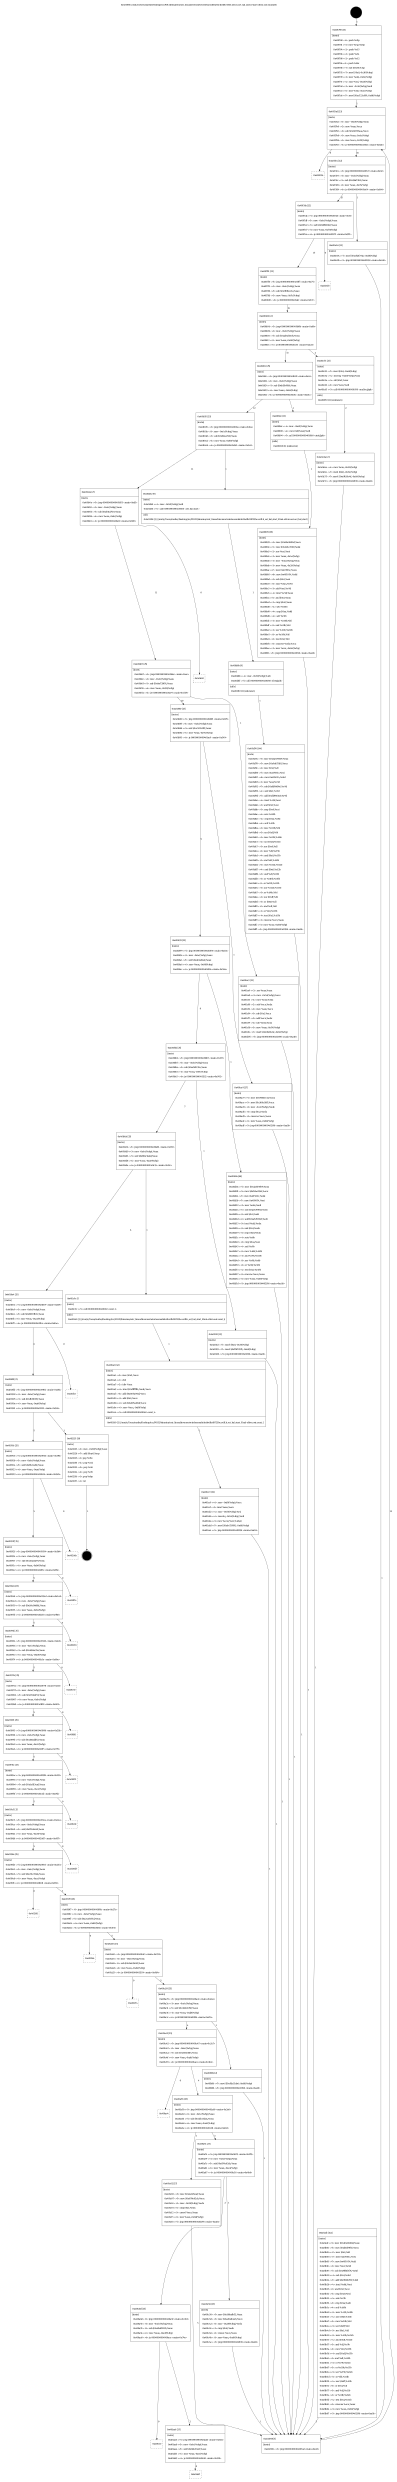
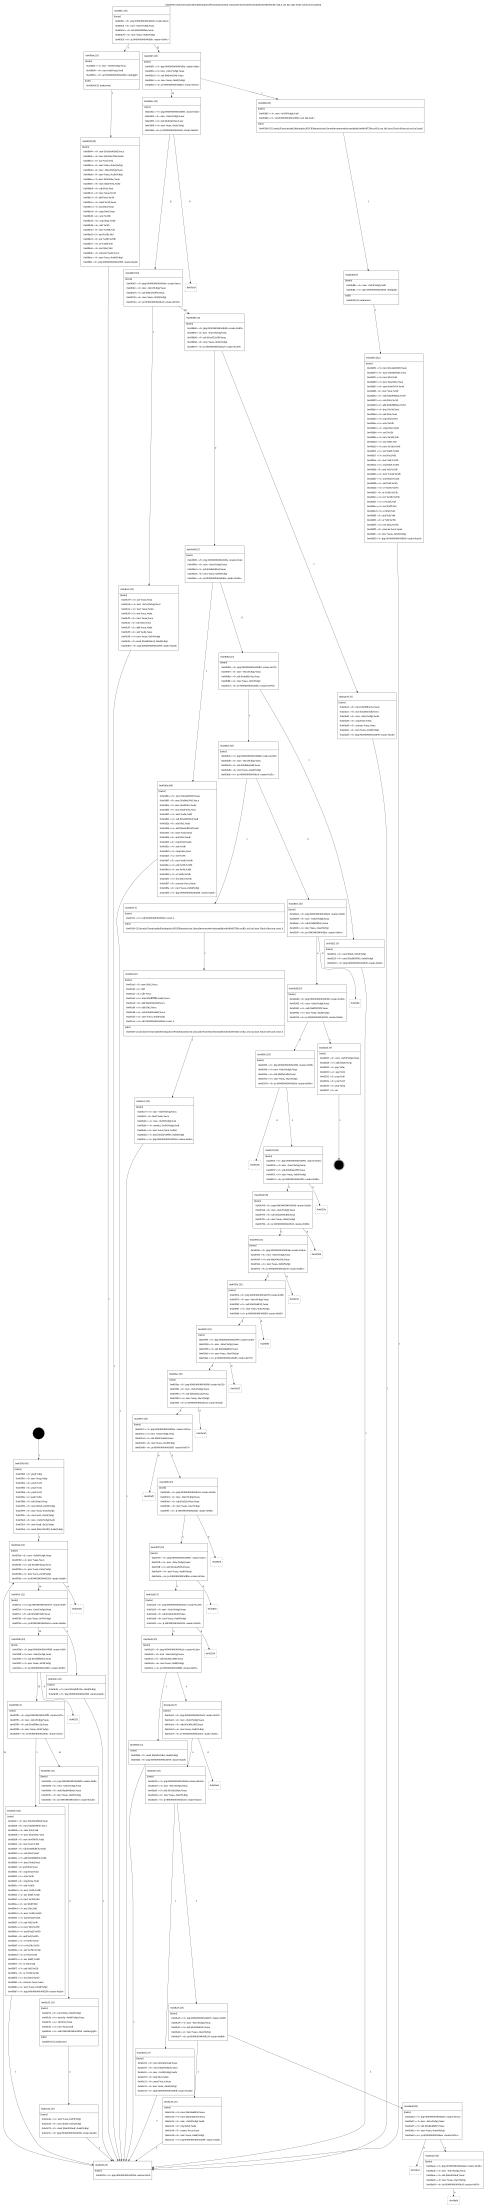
(286, 355) -> none
none -> (36, 1772)
